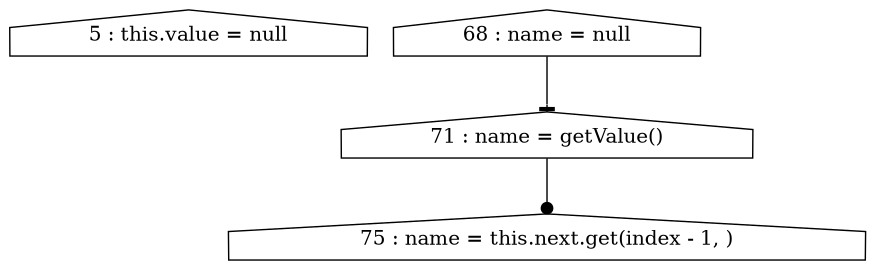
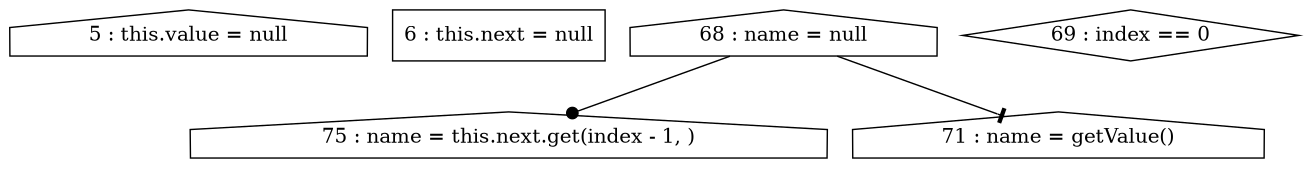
none -> (499, 35)
none -> (1131, 35)
(547, 180) -> (654, 84)
